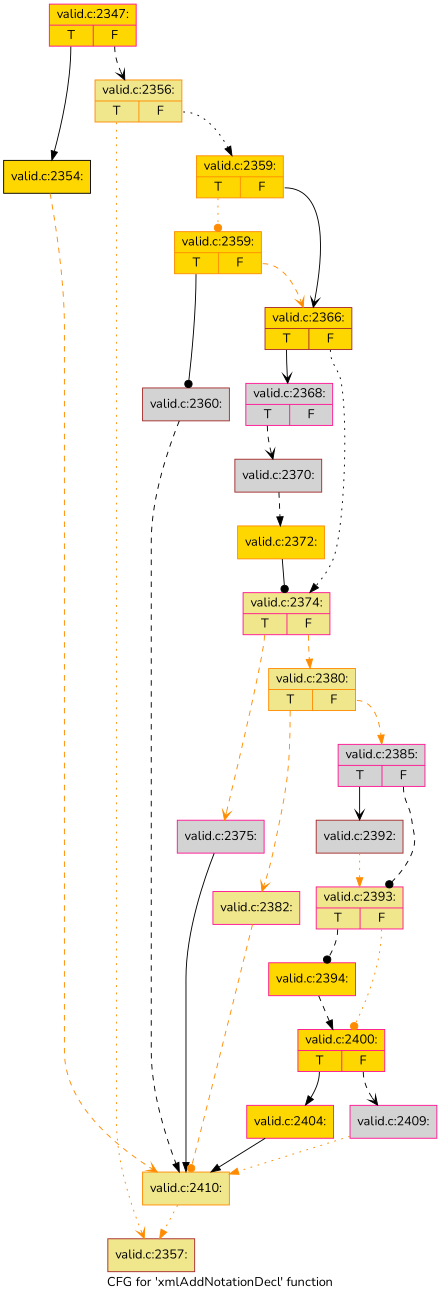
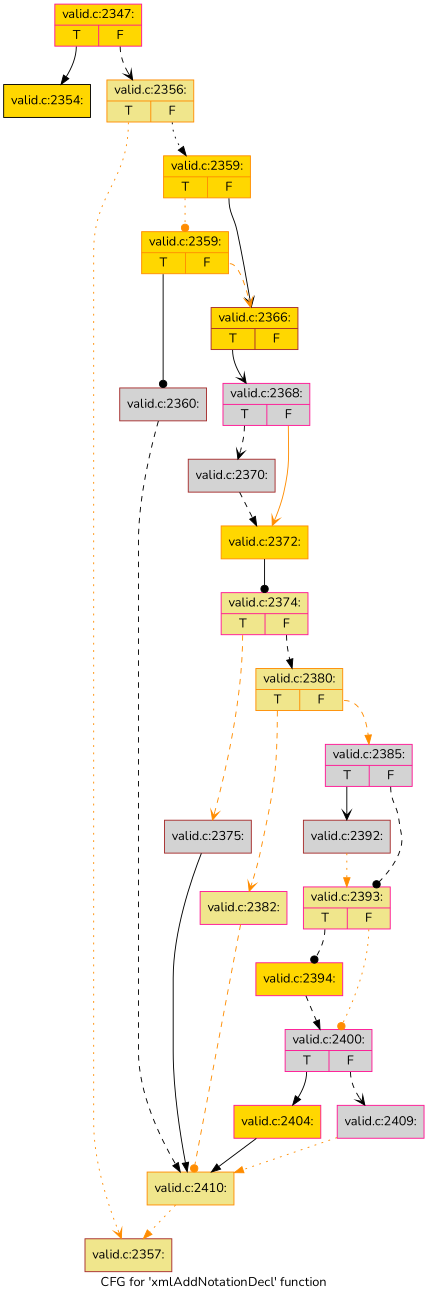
(344, 470) -> none
none -> (287, 472)
(309, 647) -> (287, 647)
(64, 697) -> none
(221, 837) -> (208, 837)
(341, 1051) -> (329, 1051)
